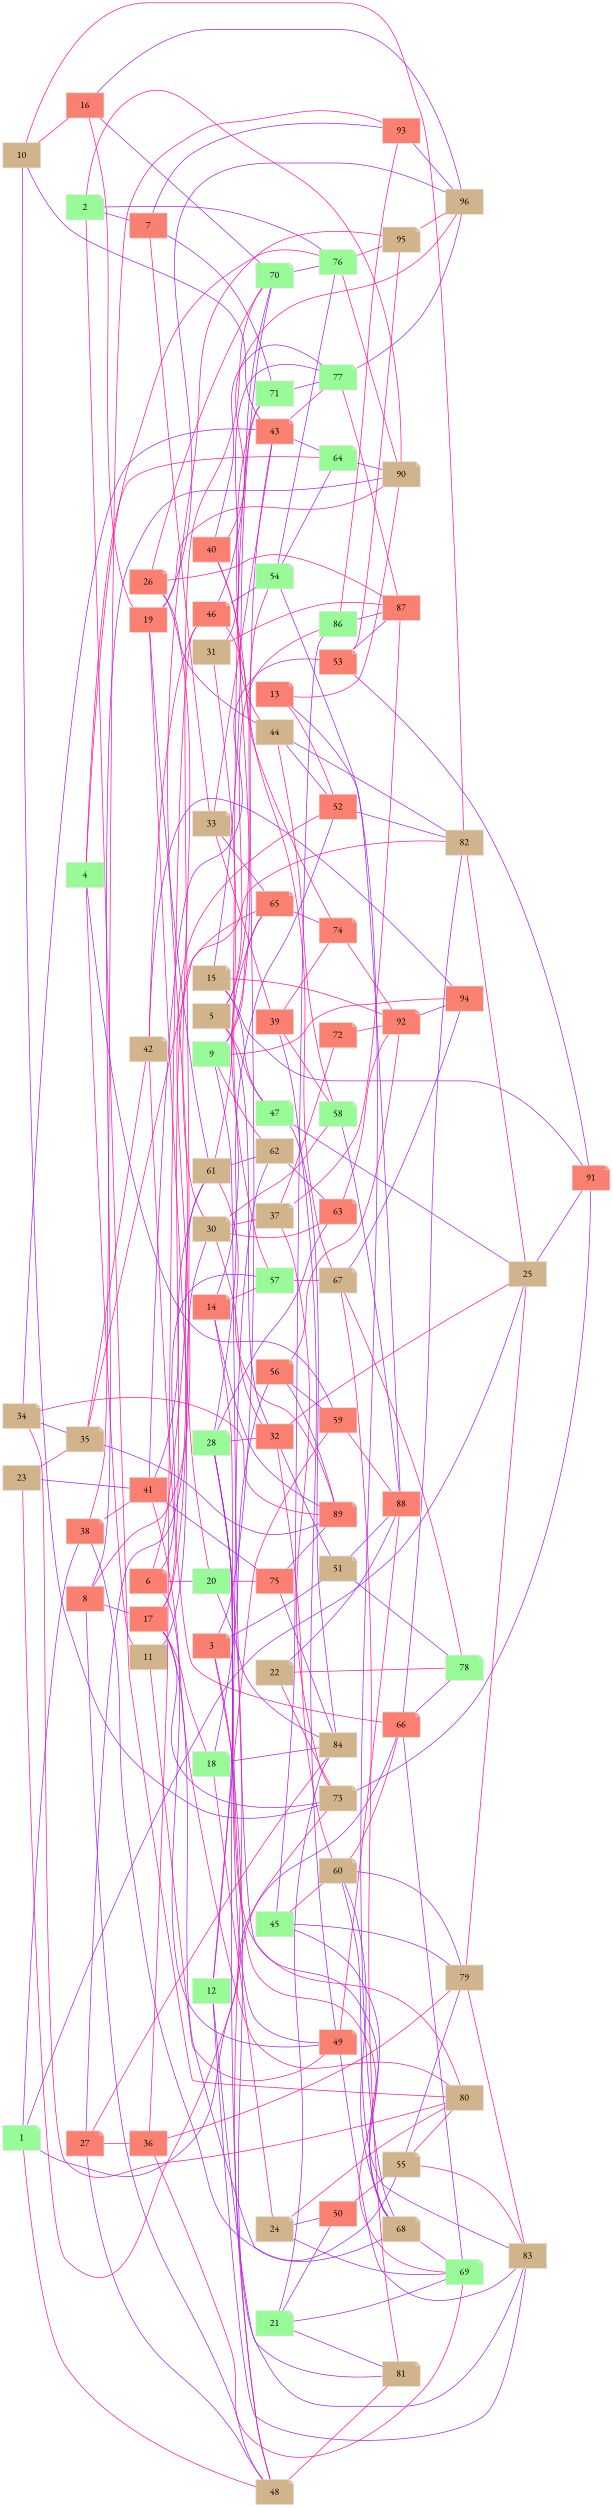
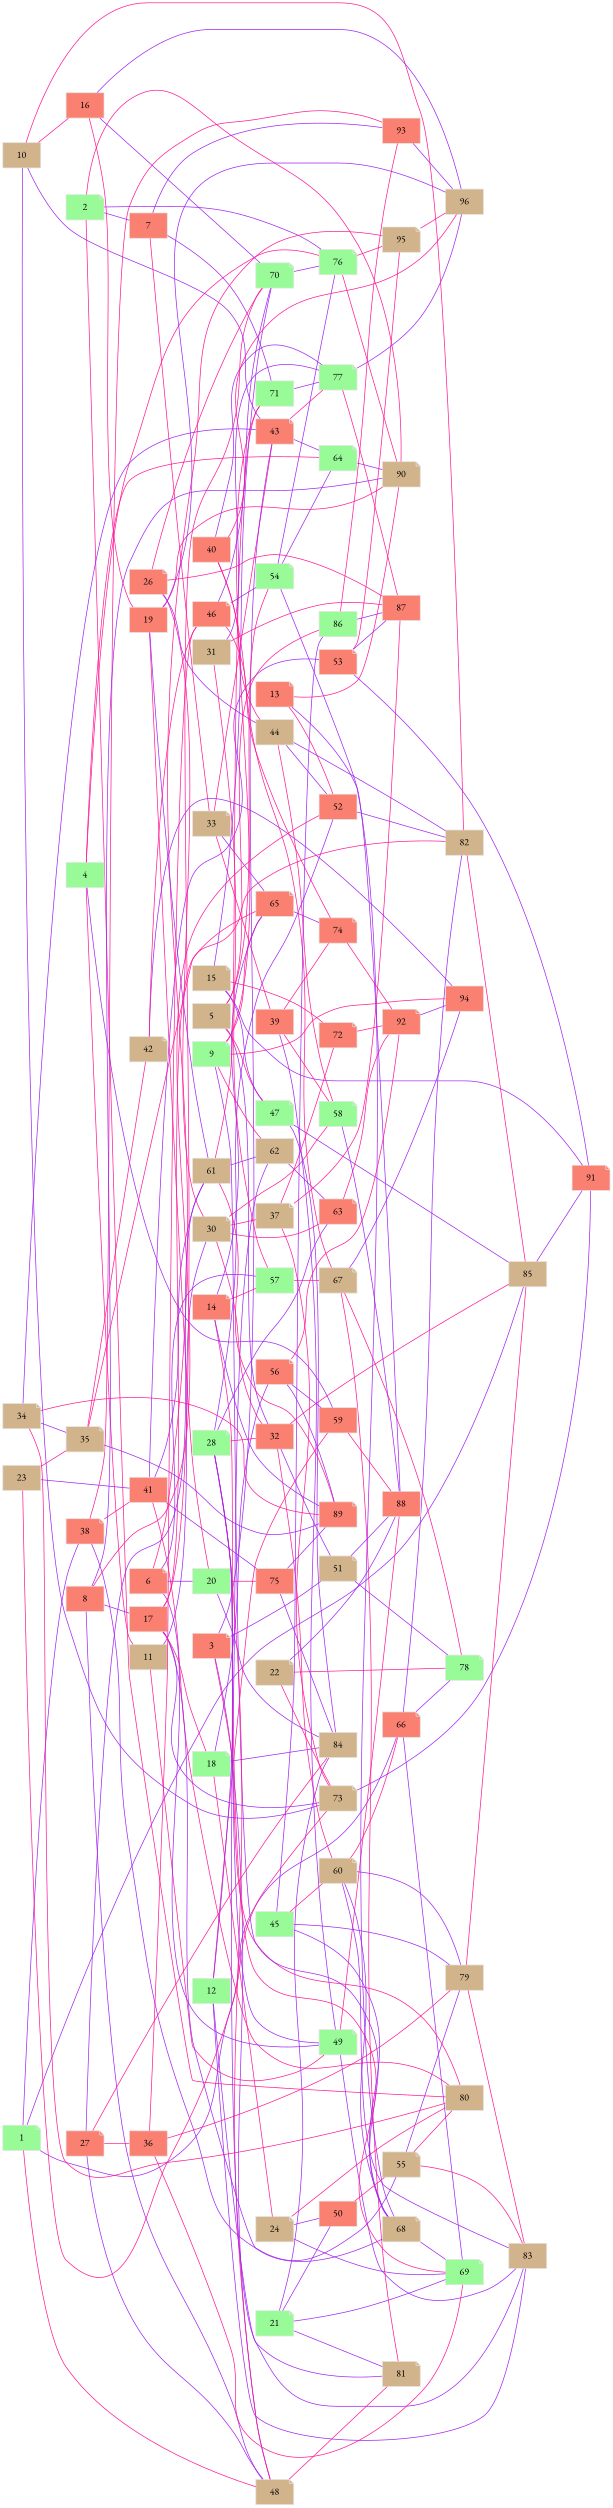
(316, 991) -> (279, 997)
(528, 1274) -> (528, 1274)
(165, 1384) -> none
(338, 2042) -> (338, 2042)
